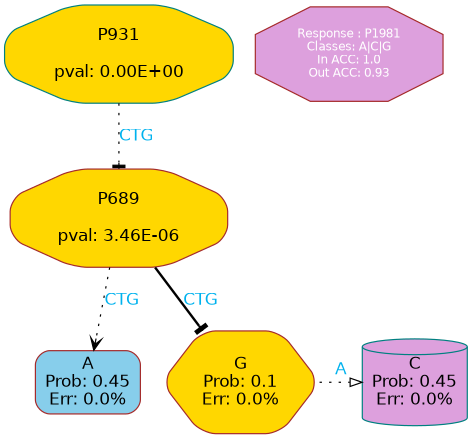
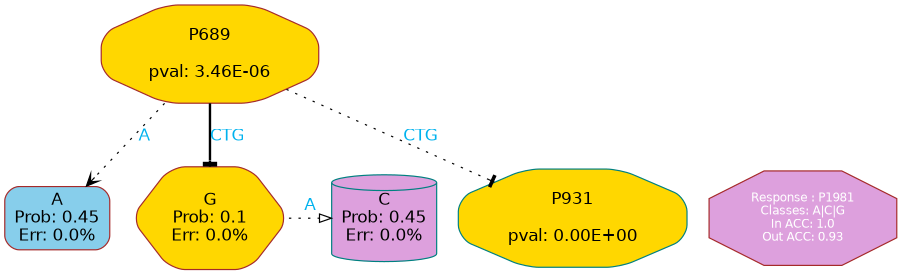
(119, 133) -> (388, 135)
(122, 300) -> (144, 136)
